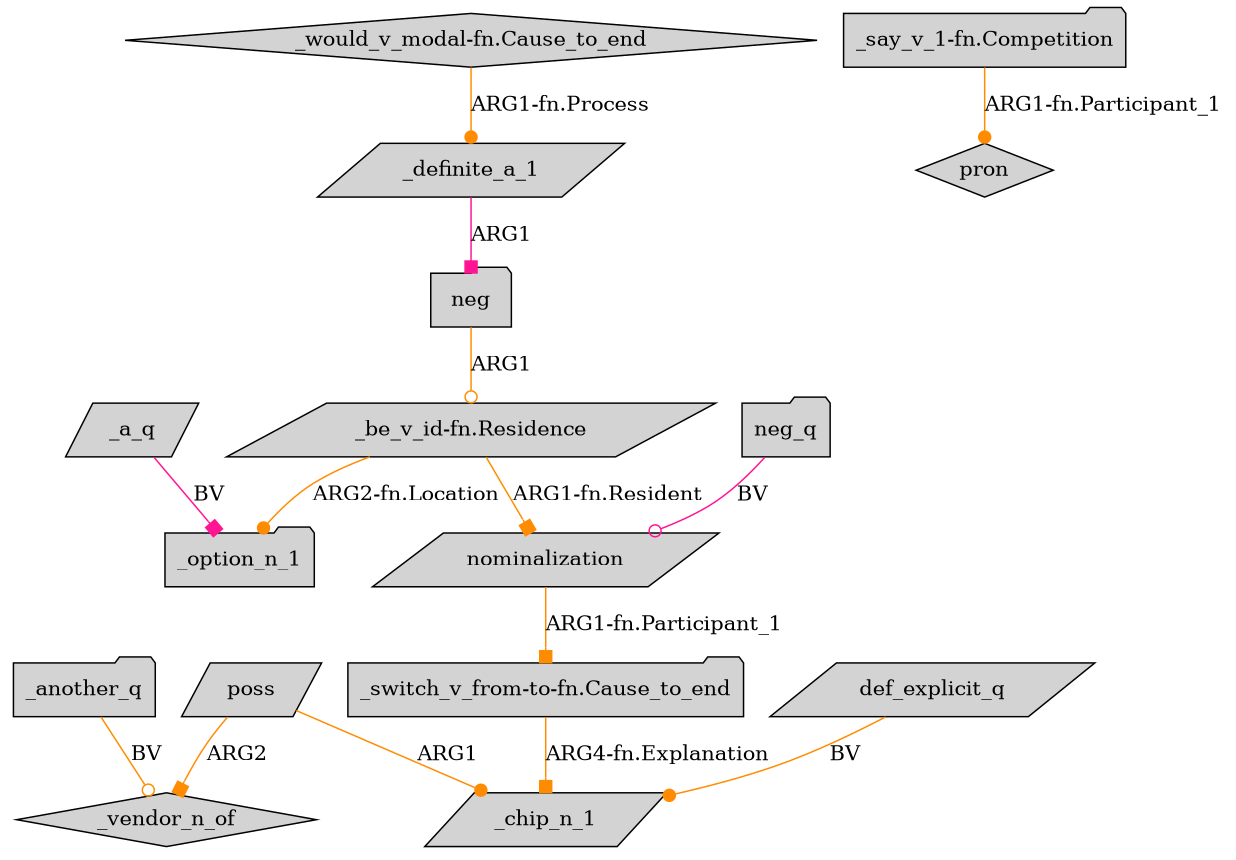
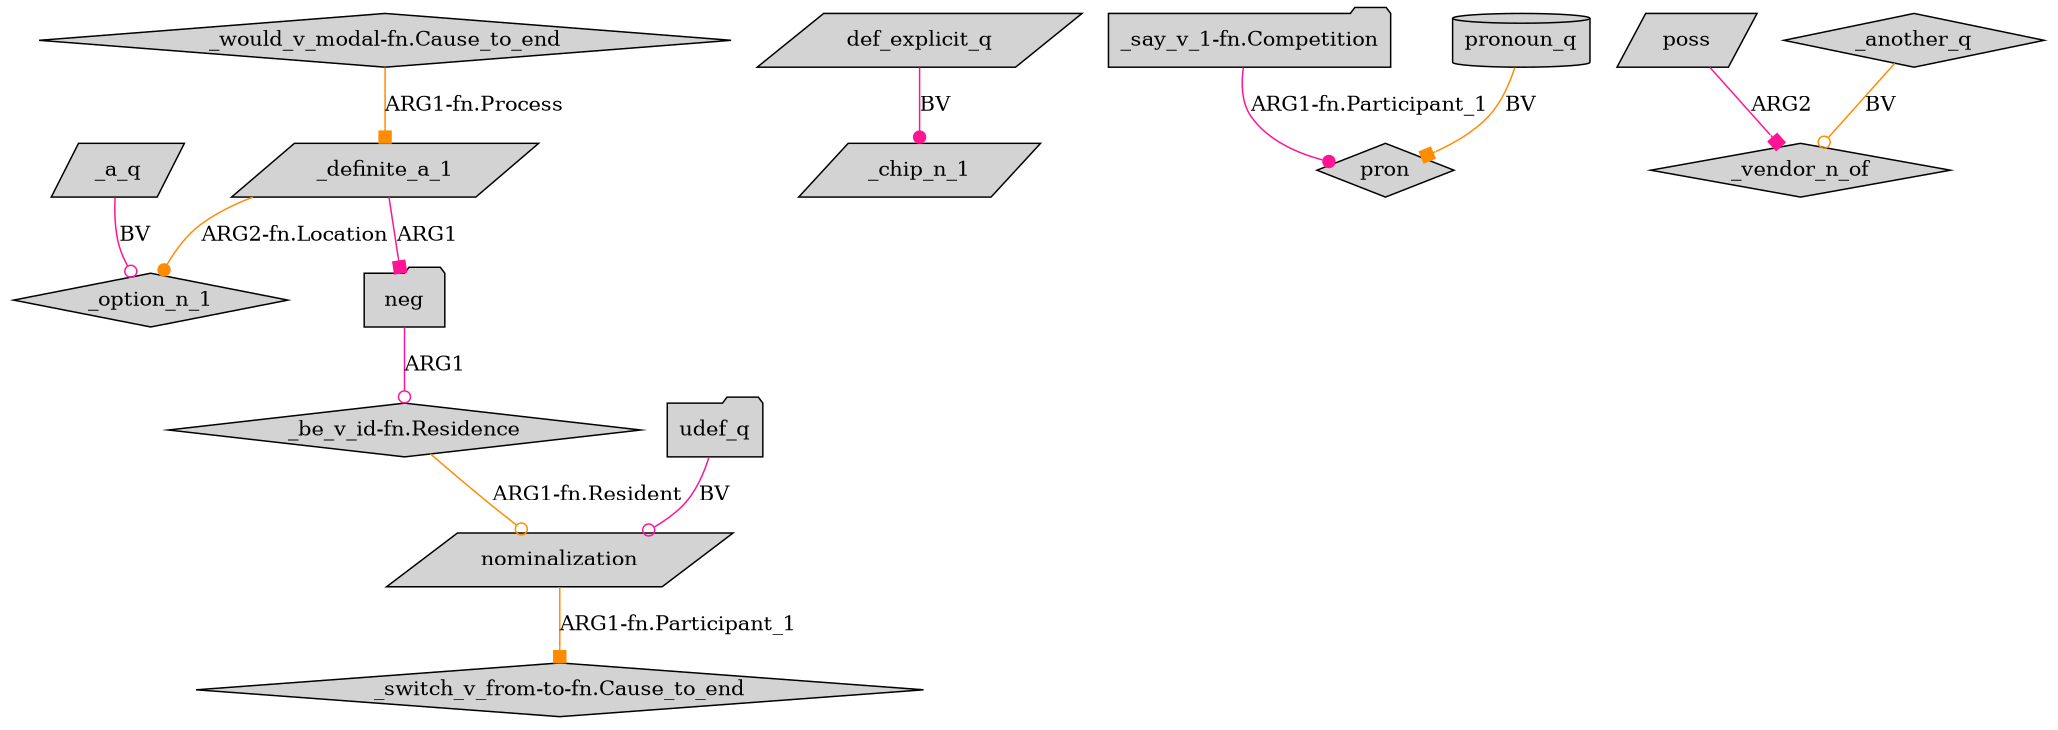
none -> (1521, 40)
(471, 99) -> (385, 98)
(985, 99) -> (1263, 129)
(471, 359) -> (404, 359)
(471, 430) -> (404, 430)
(786, 430) -> (715, 430)
(314, 483) -> (203, 223)
(504, 488) -> (473, 490)
(181, 489) -> (116, 233)
(240, 560) -> (151, 300)
(84, 690) -> (1914, 40)
(546, 690) -> (560, 690)
(546, 747) -> none
(204, 748) -> (1740, 101)
(386, 749) -> none
(783, 763) -> (920, 99)
